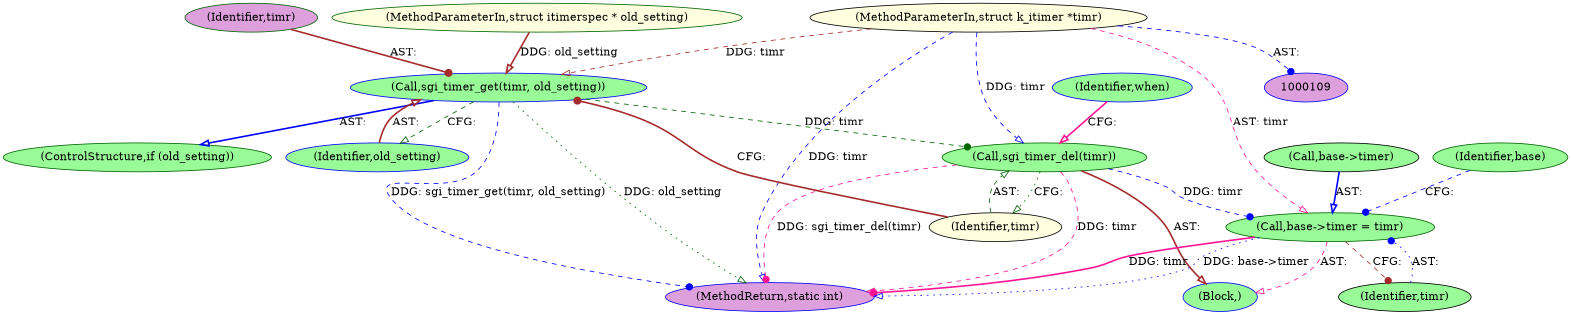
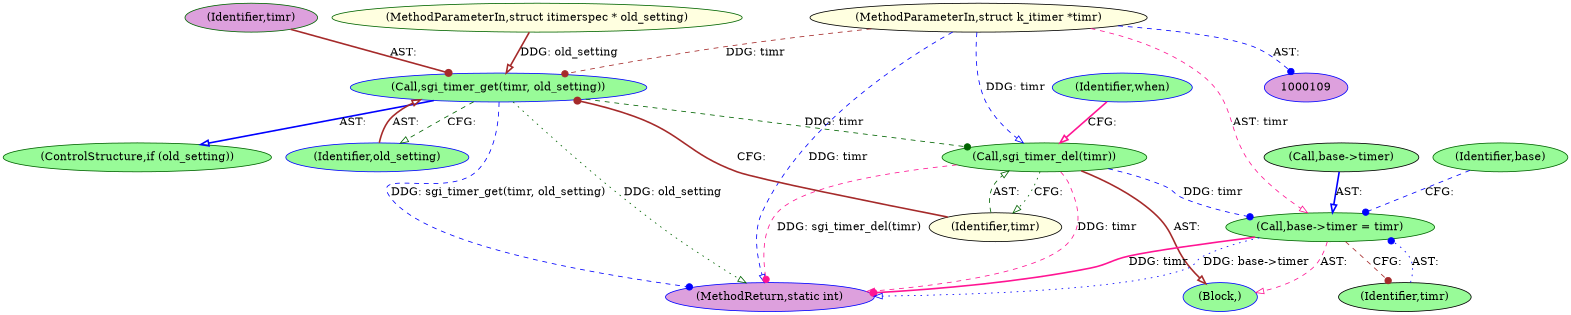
(720, 47) -> (720, 47)
